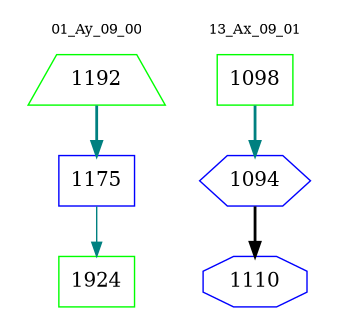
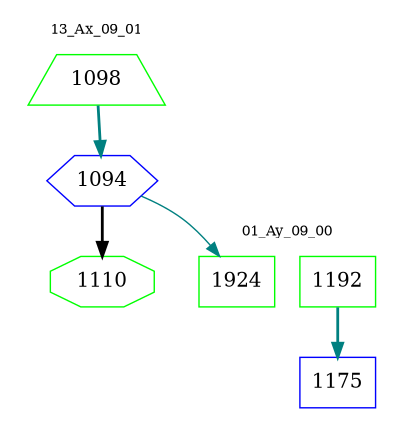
(97, 80) -> (338, 282)
(255, 80) -> (97, 80)
(97, 224) -> (168, 209)
(255, 282) -> (102, 282)
